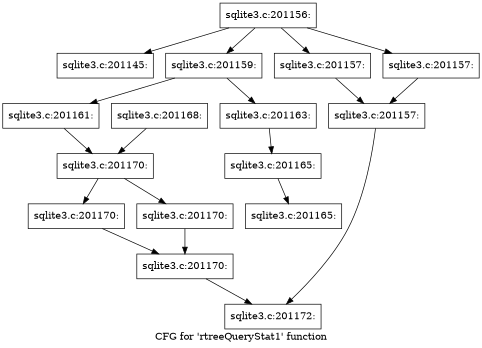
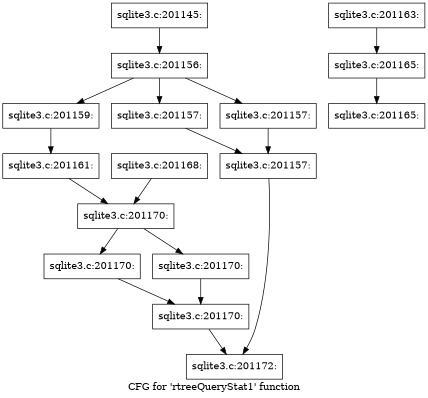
(190, 40) -> (160, 37)
(238, 88) -> none
